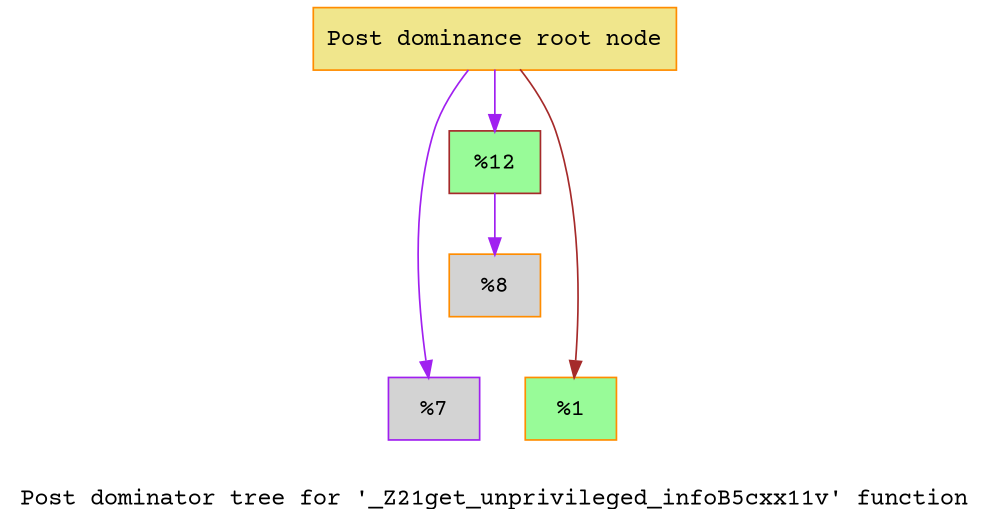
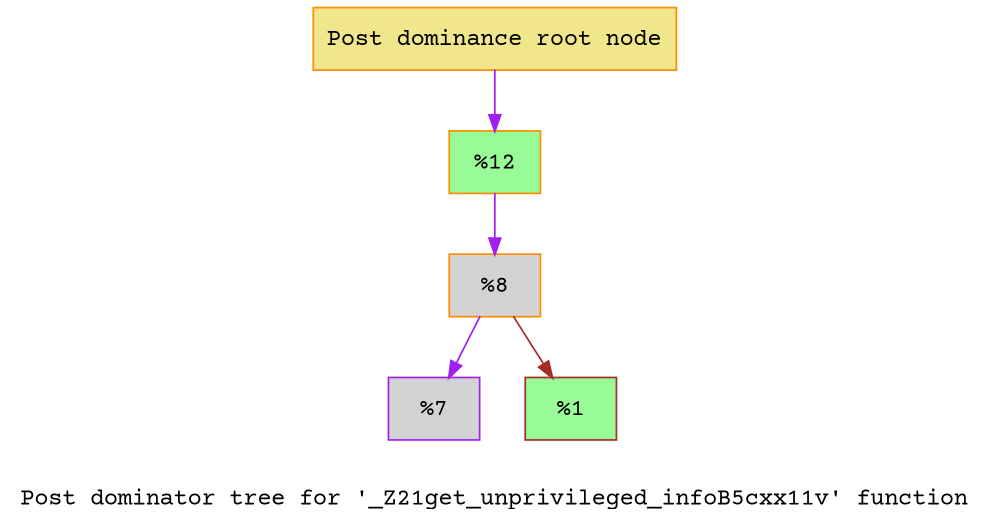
(495, 162) -> (495, 162)
(573, 209) -> (528, 340)
(420, 210) -> (468, 339)
(571, 409) -> (571, 409)
